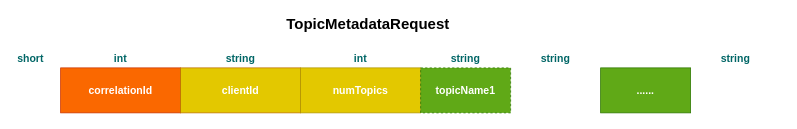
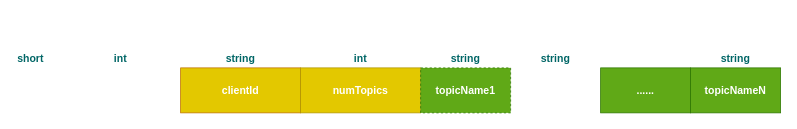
(368, 23) -> none
(120, 90) -> none
none -> (735, 90)
